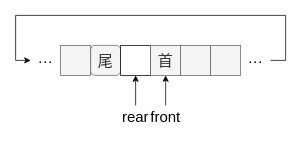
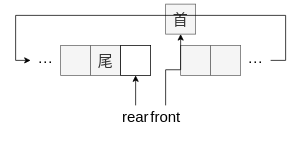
(105, 60) -> (105, 60)
(165, 60) -> (180, 19)
